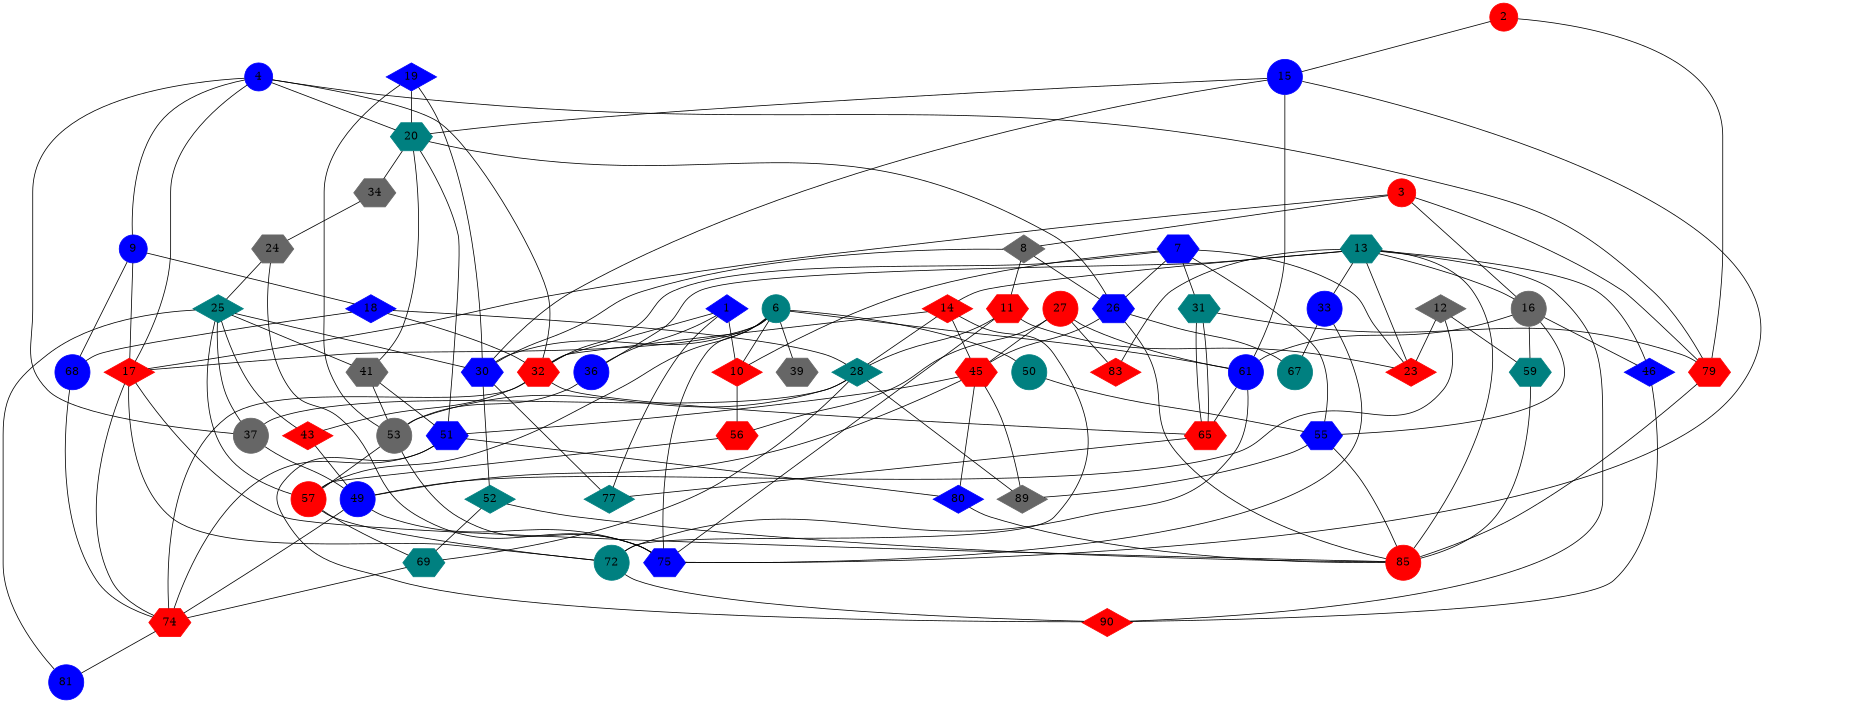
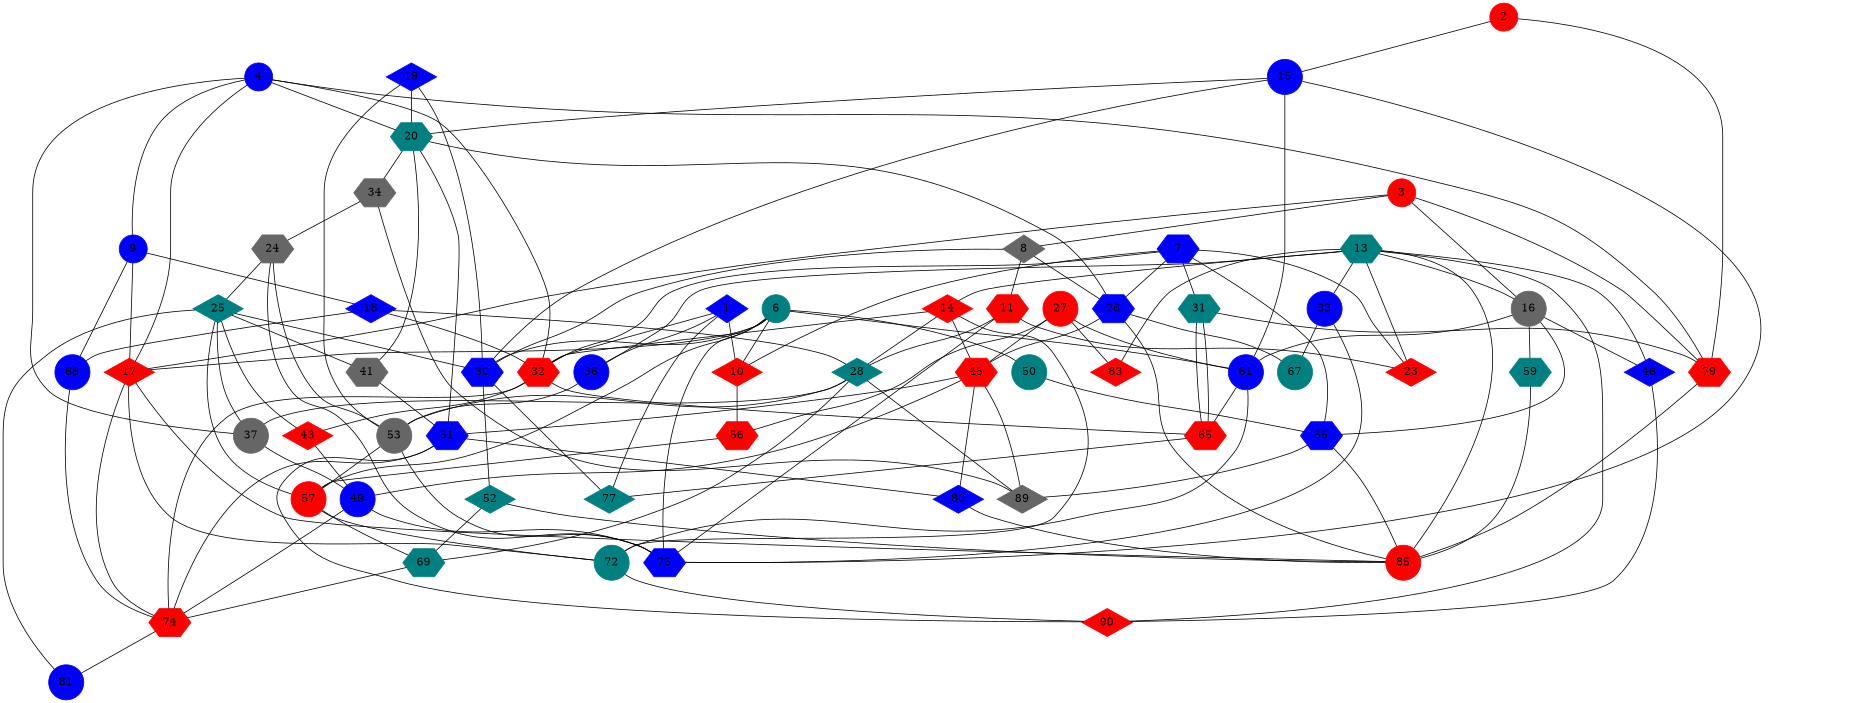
(1441, 309) -> none
(797, 372) -> none
(382, 408) -> (298, 365)
none -> (606, 465)
